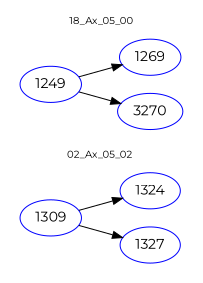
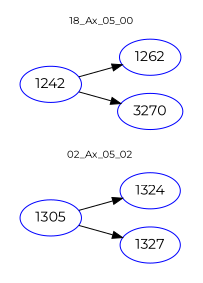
(150, 57) -> (150, 57)
(51, 84) -> (51, 84)
(51, 218) -> (51, 218)
